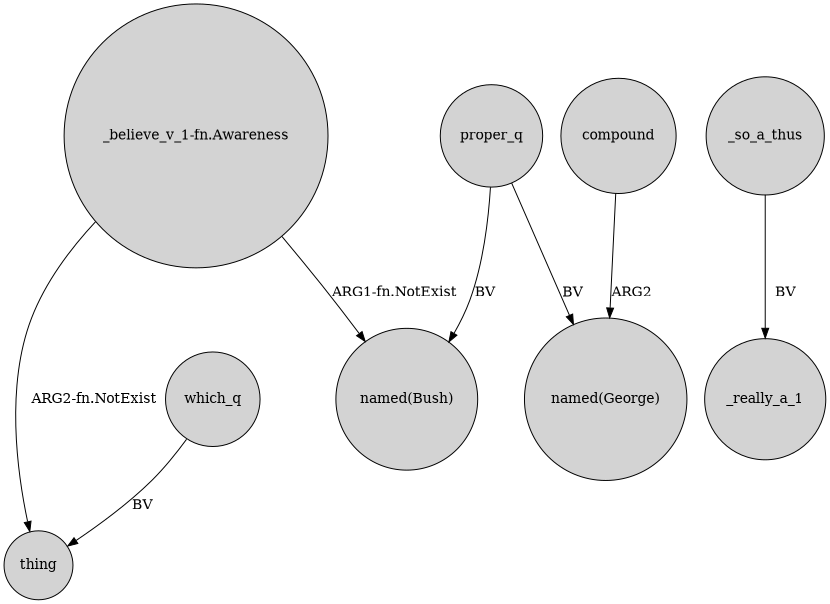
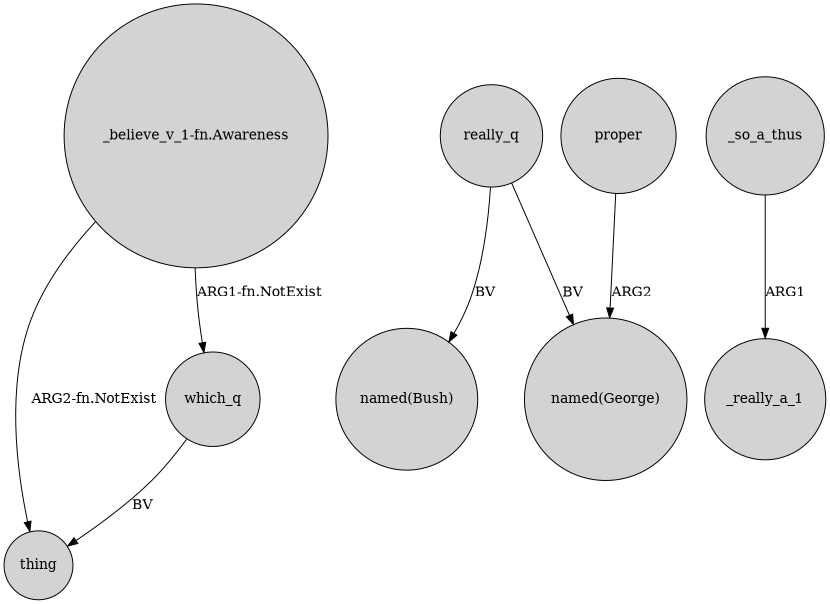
(491, 136) -> (491, 136)
(619, 136) -> (619, 136)
(321, 284) -> (198, 305)
(785, 293) -> (785, 293)
